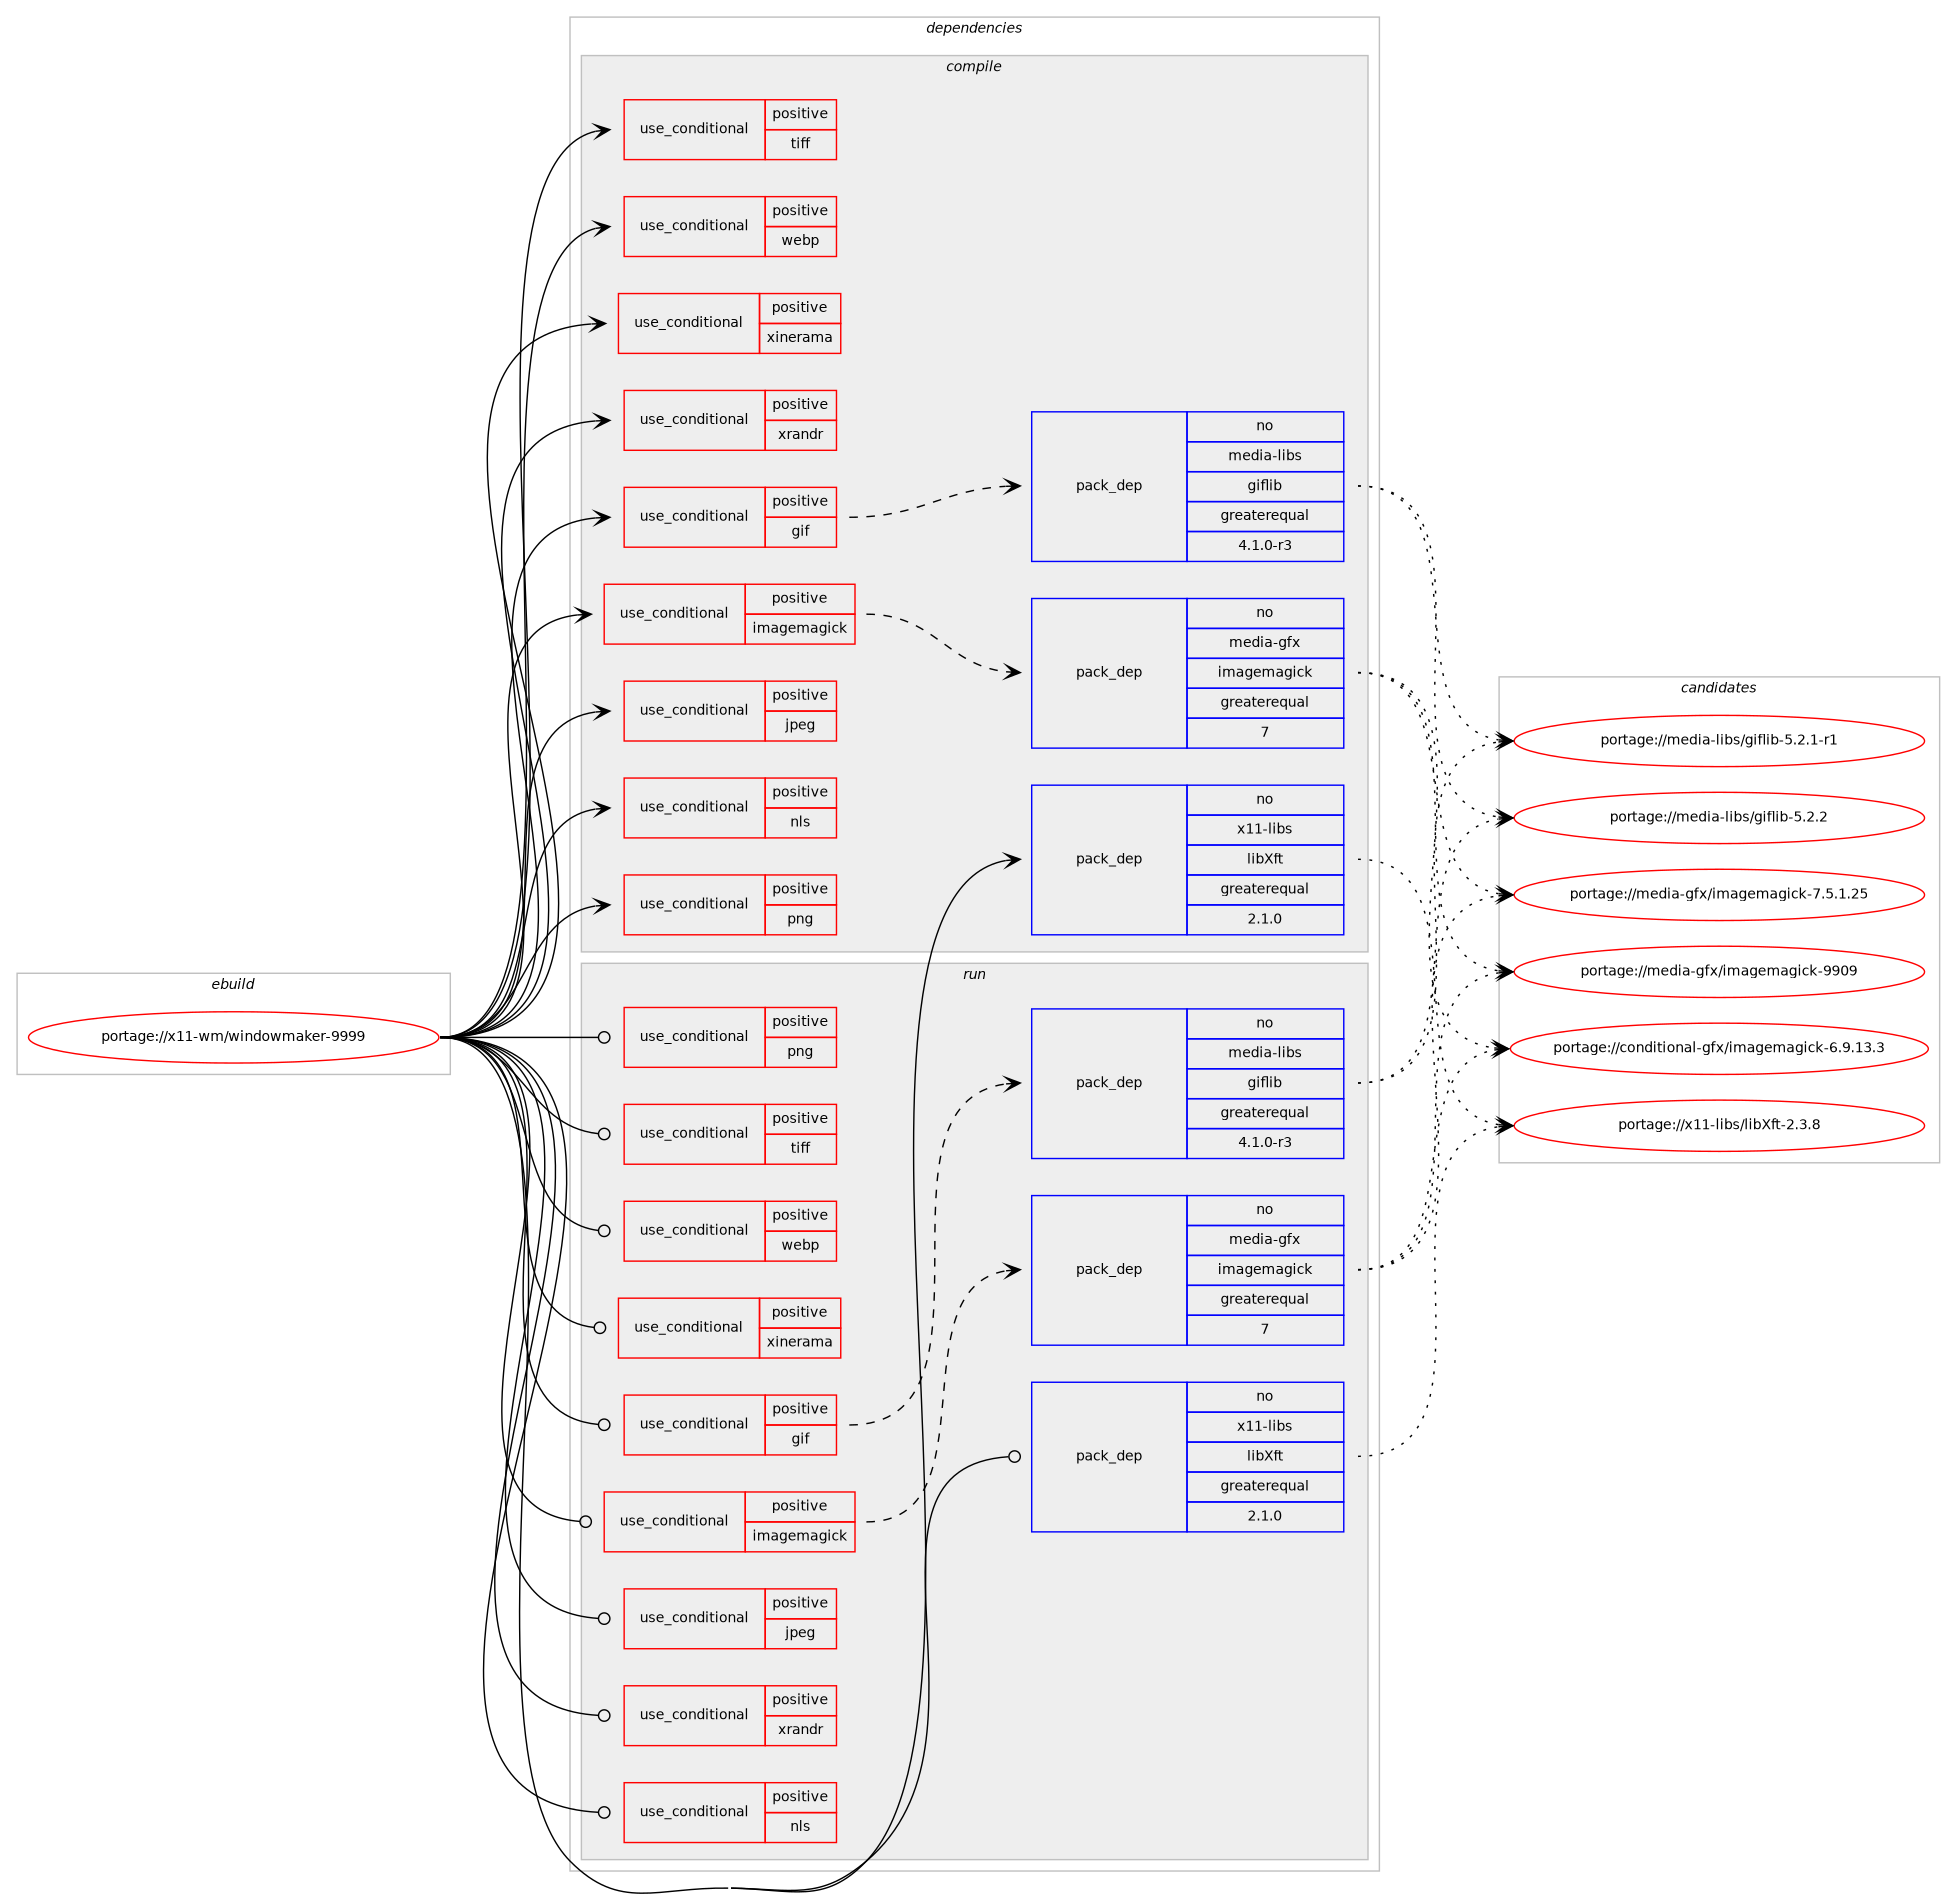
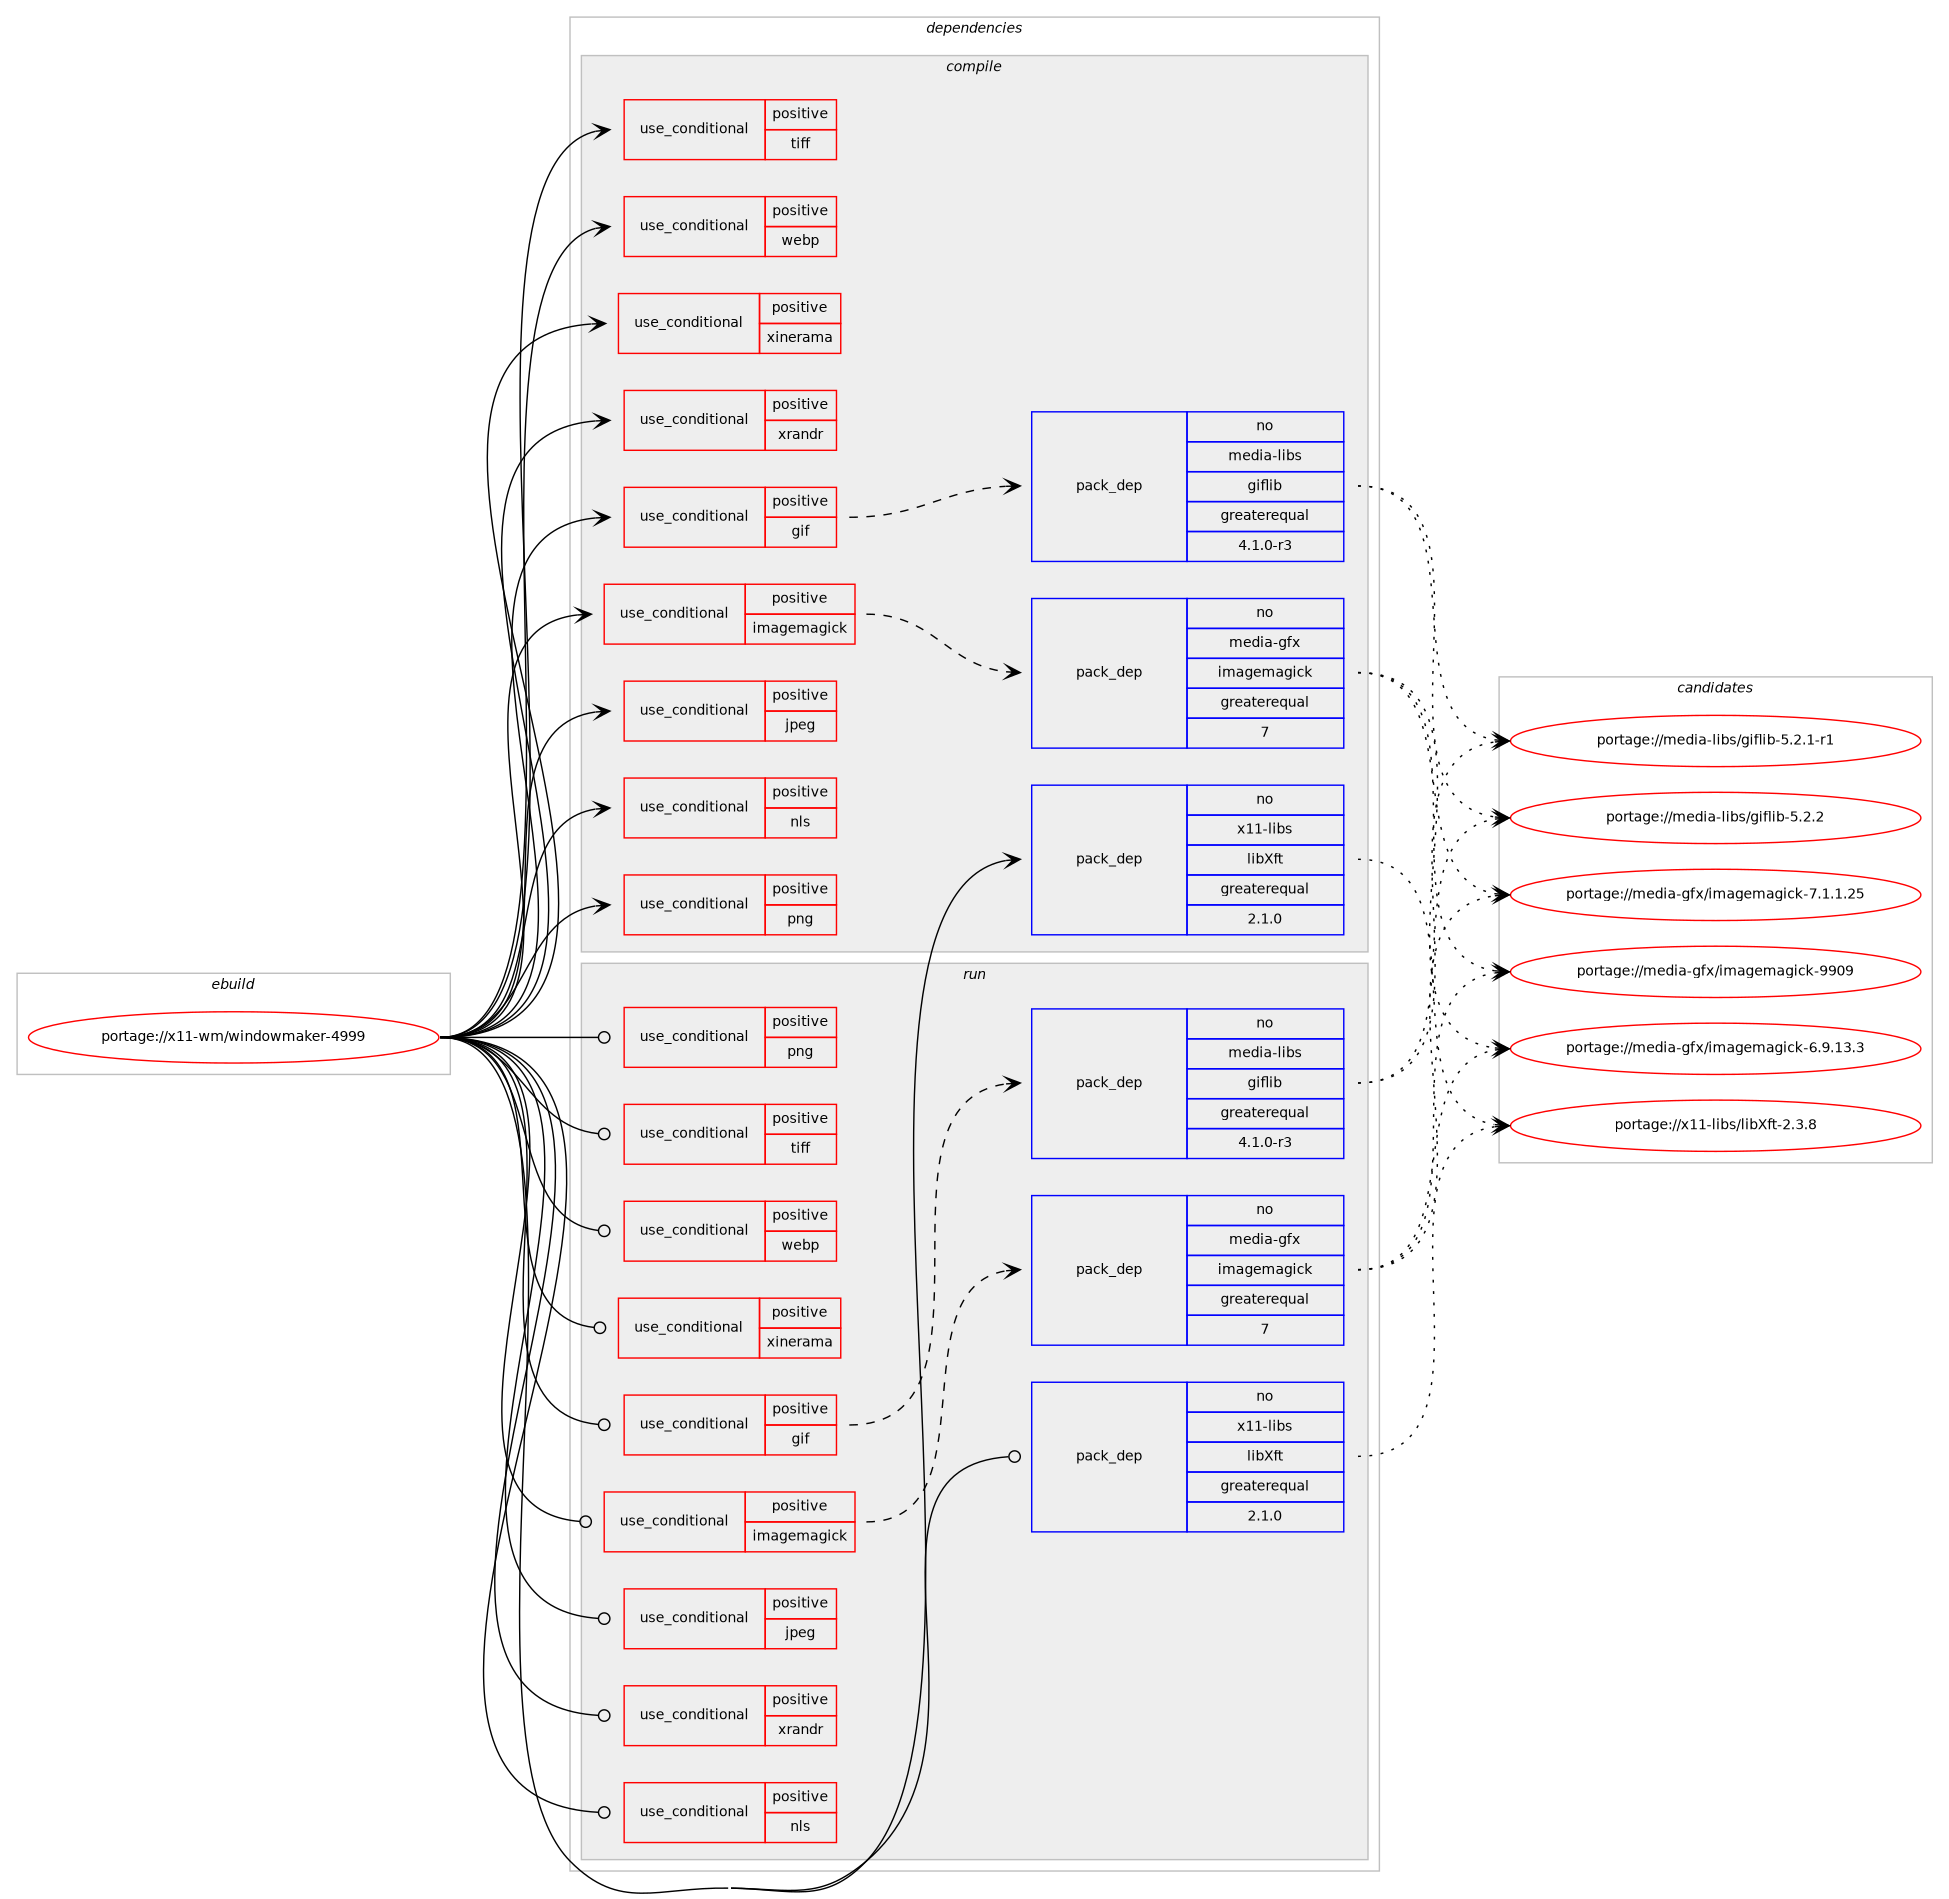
(1719, 895) -> (1716, 895)
(234, 1037) -> (234, 1037)
(1719, 1049) -> (1716, 1049)
